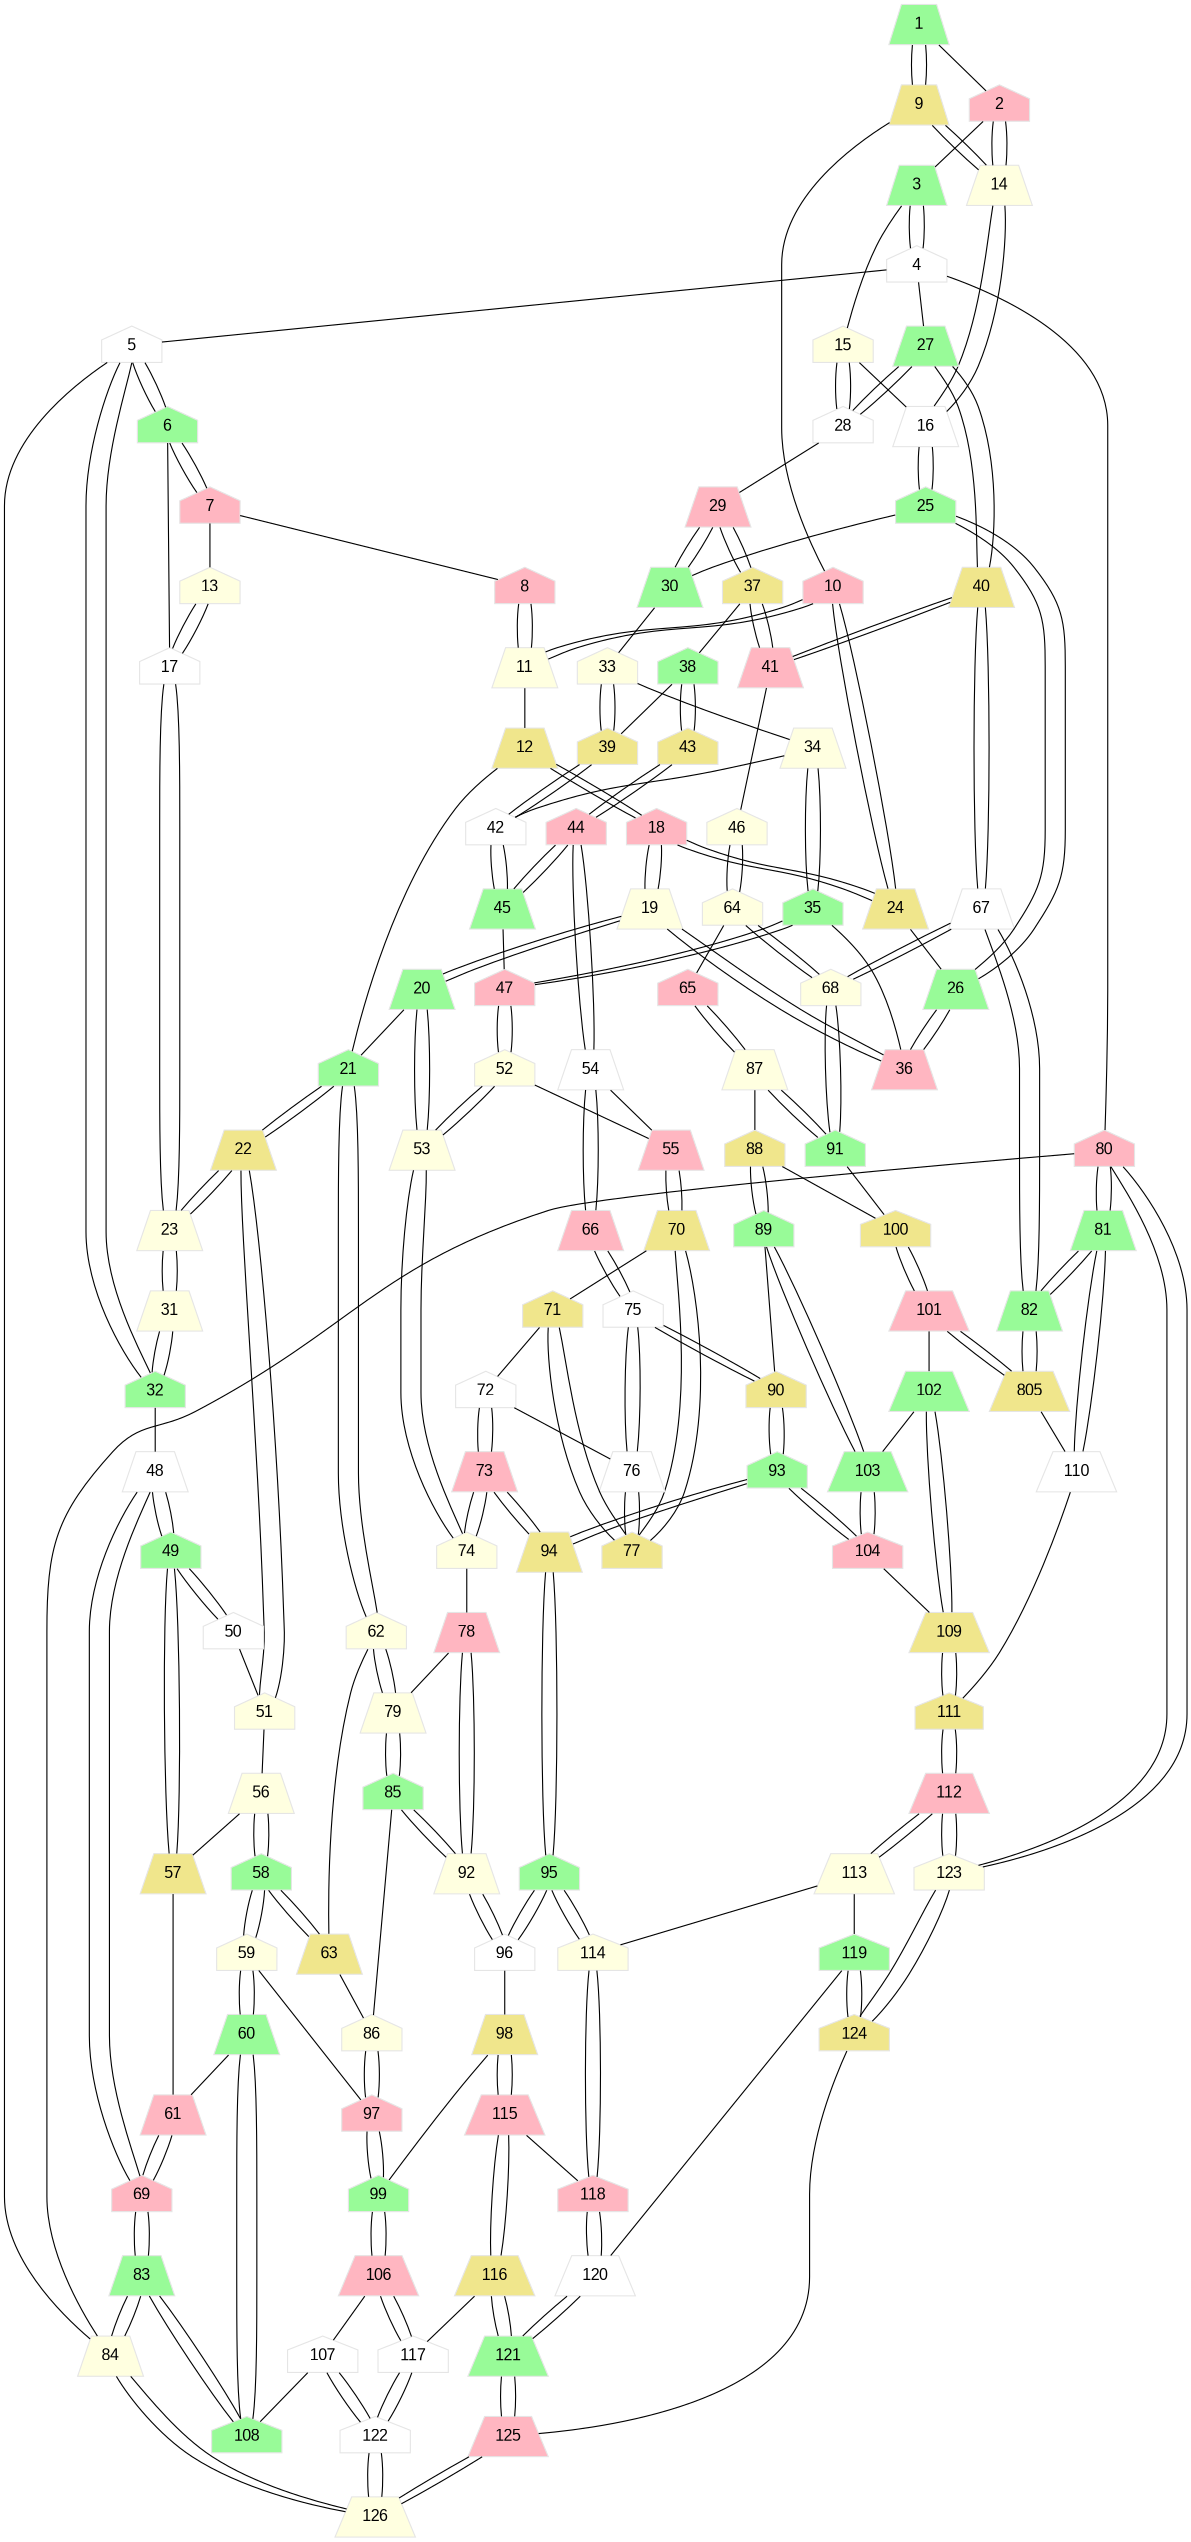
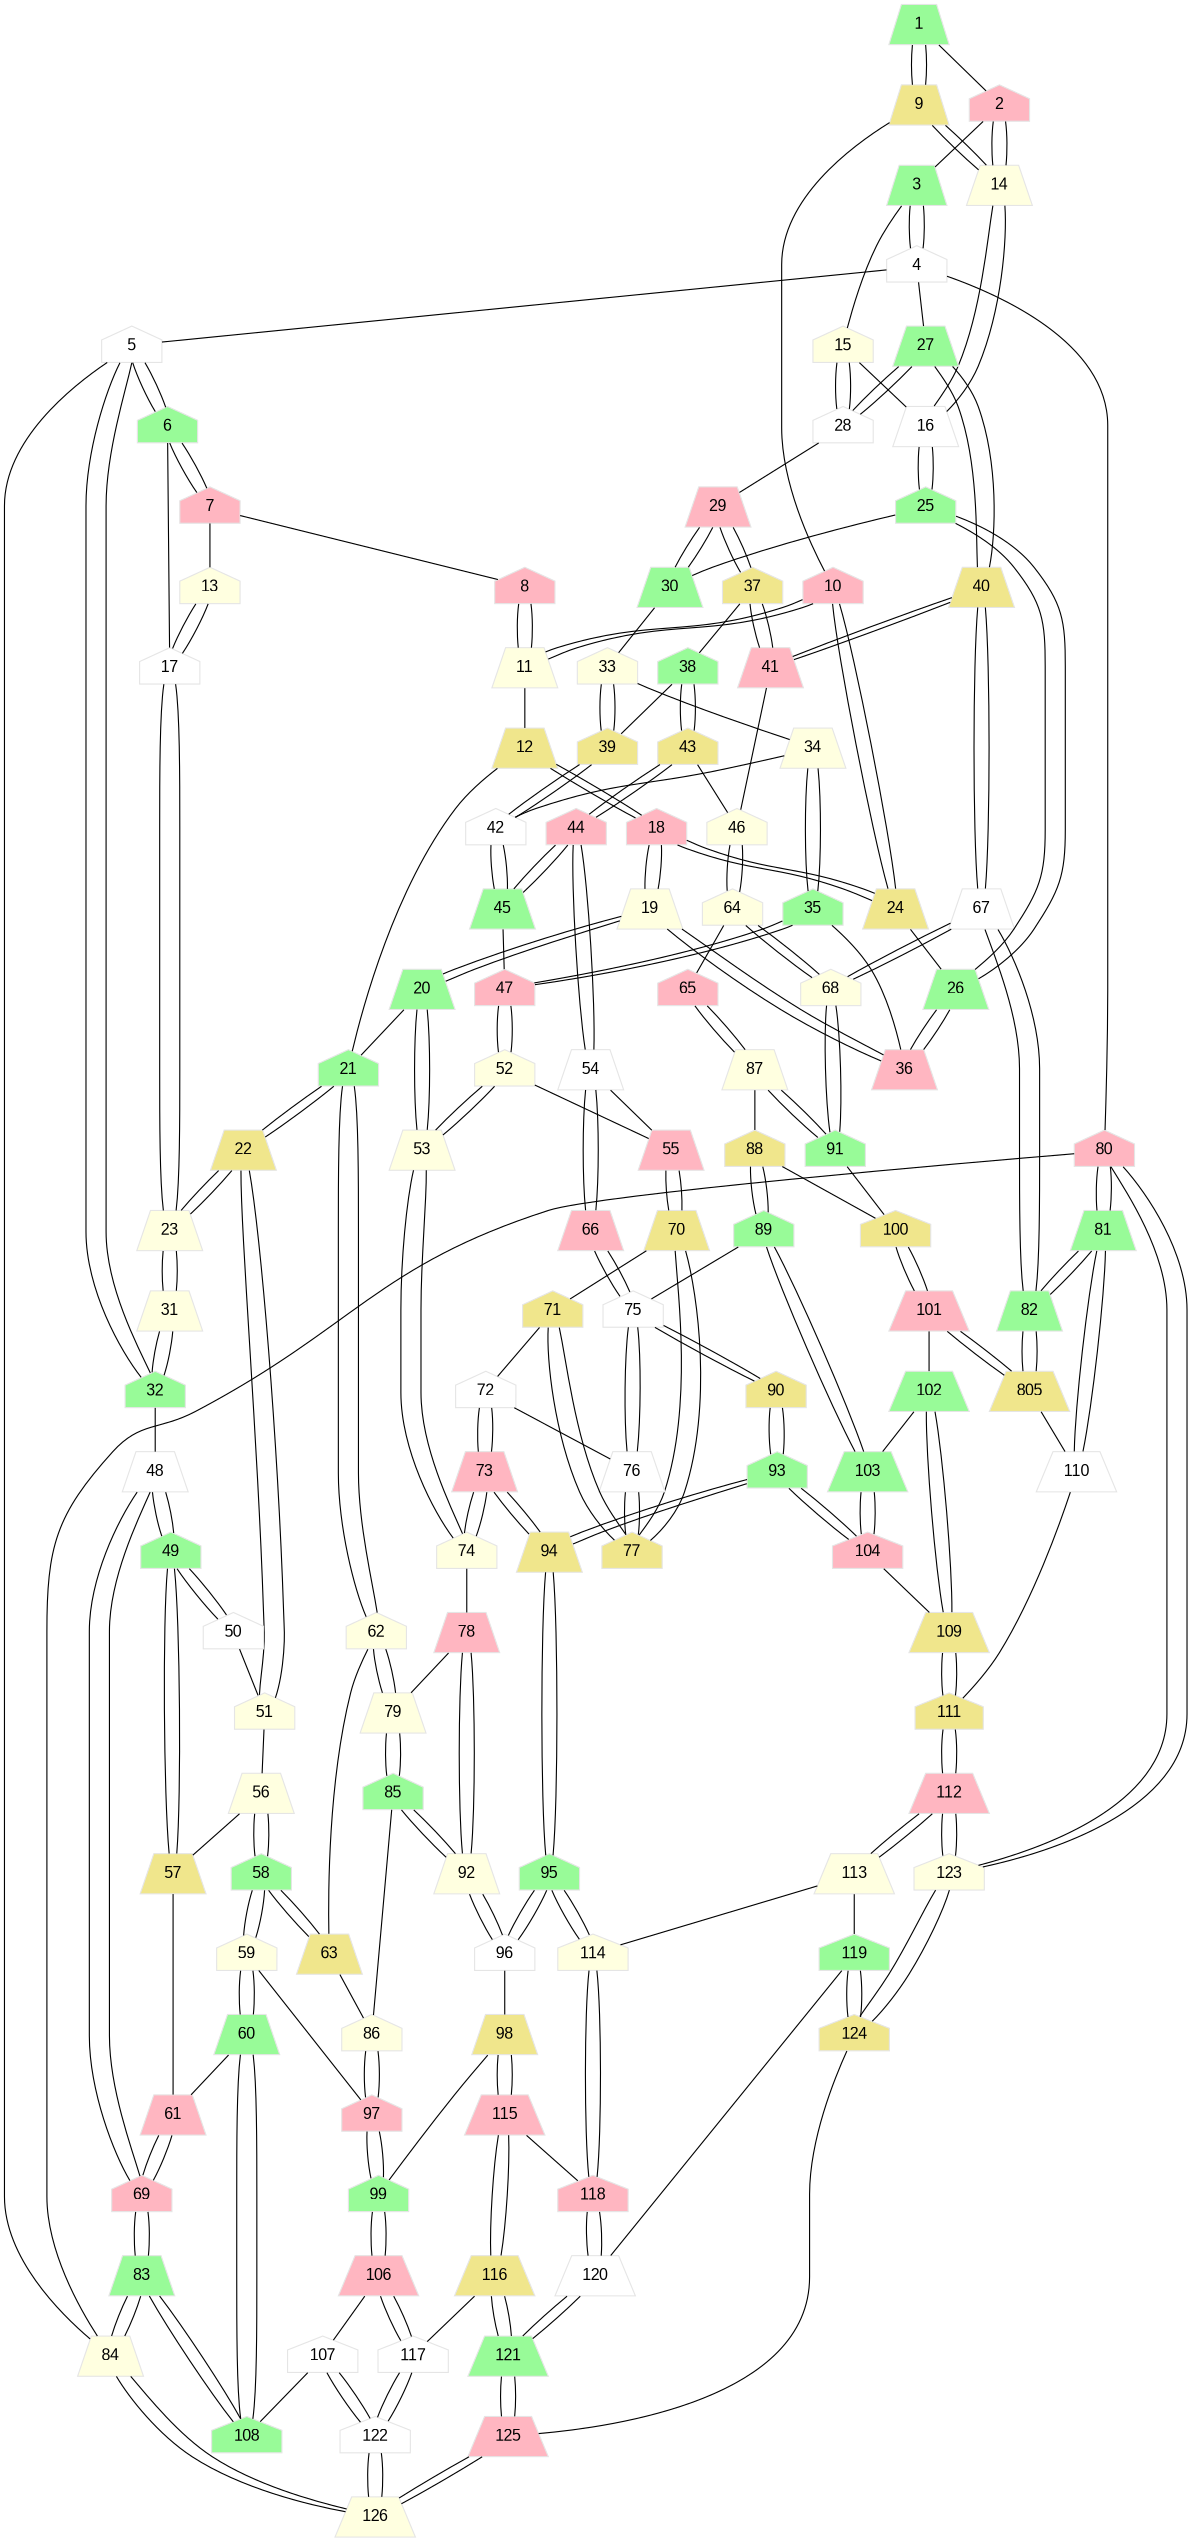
none -> (713, 789)
(770, 1309) -> (699, 1270)
